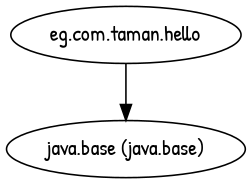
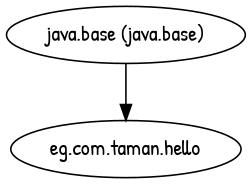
(126, 84) -> (126, 84)
